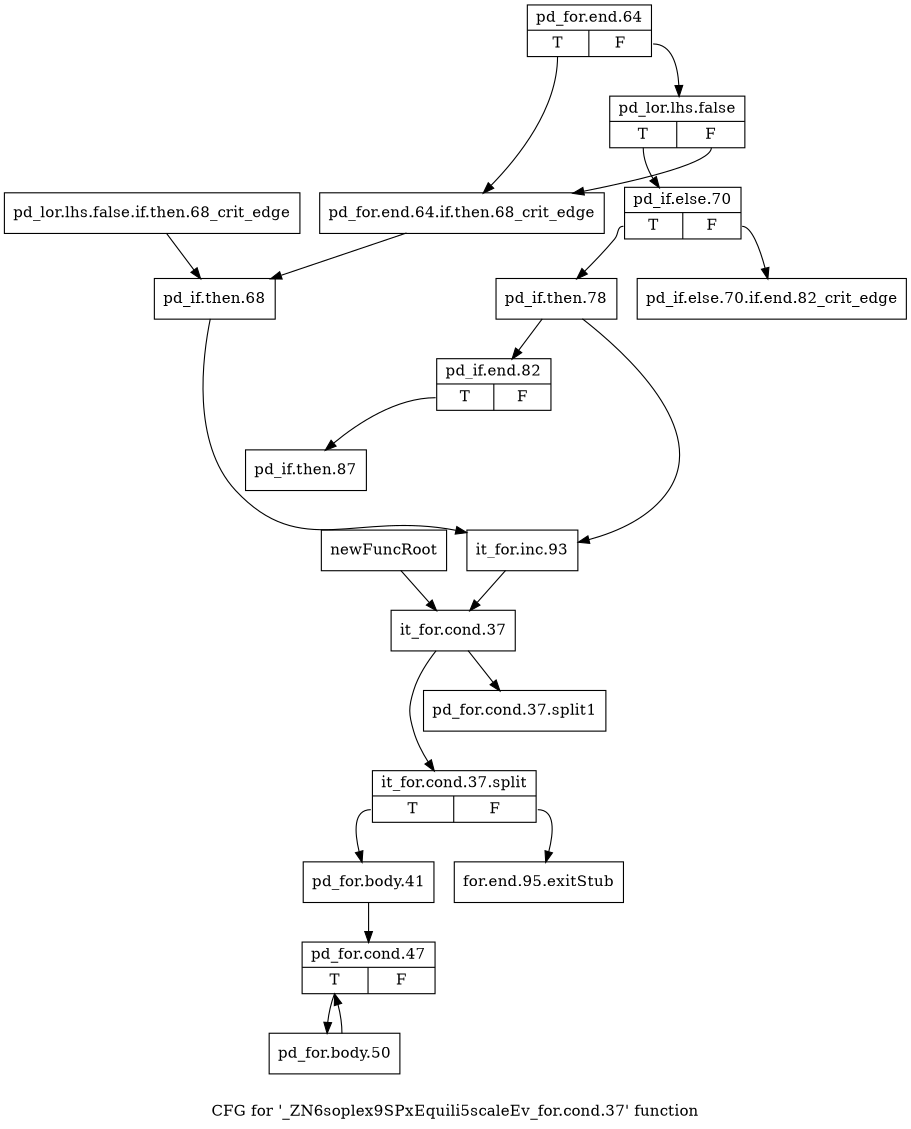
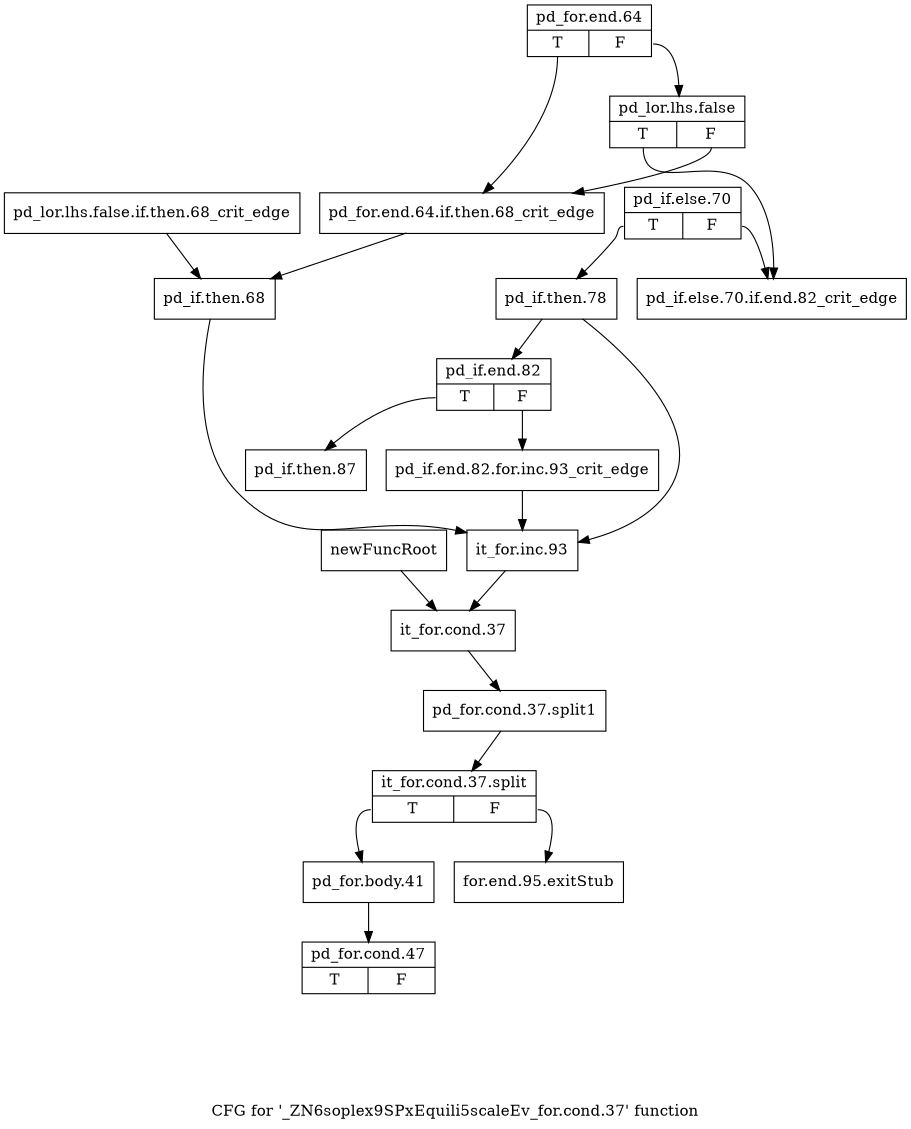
(646, 164) -> (734, 176)
none -> (522, 470)
(410, 705) -> (490, 746)
(335, 1054) -> none
